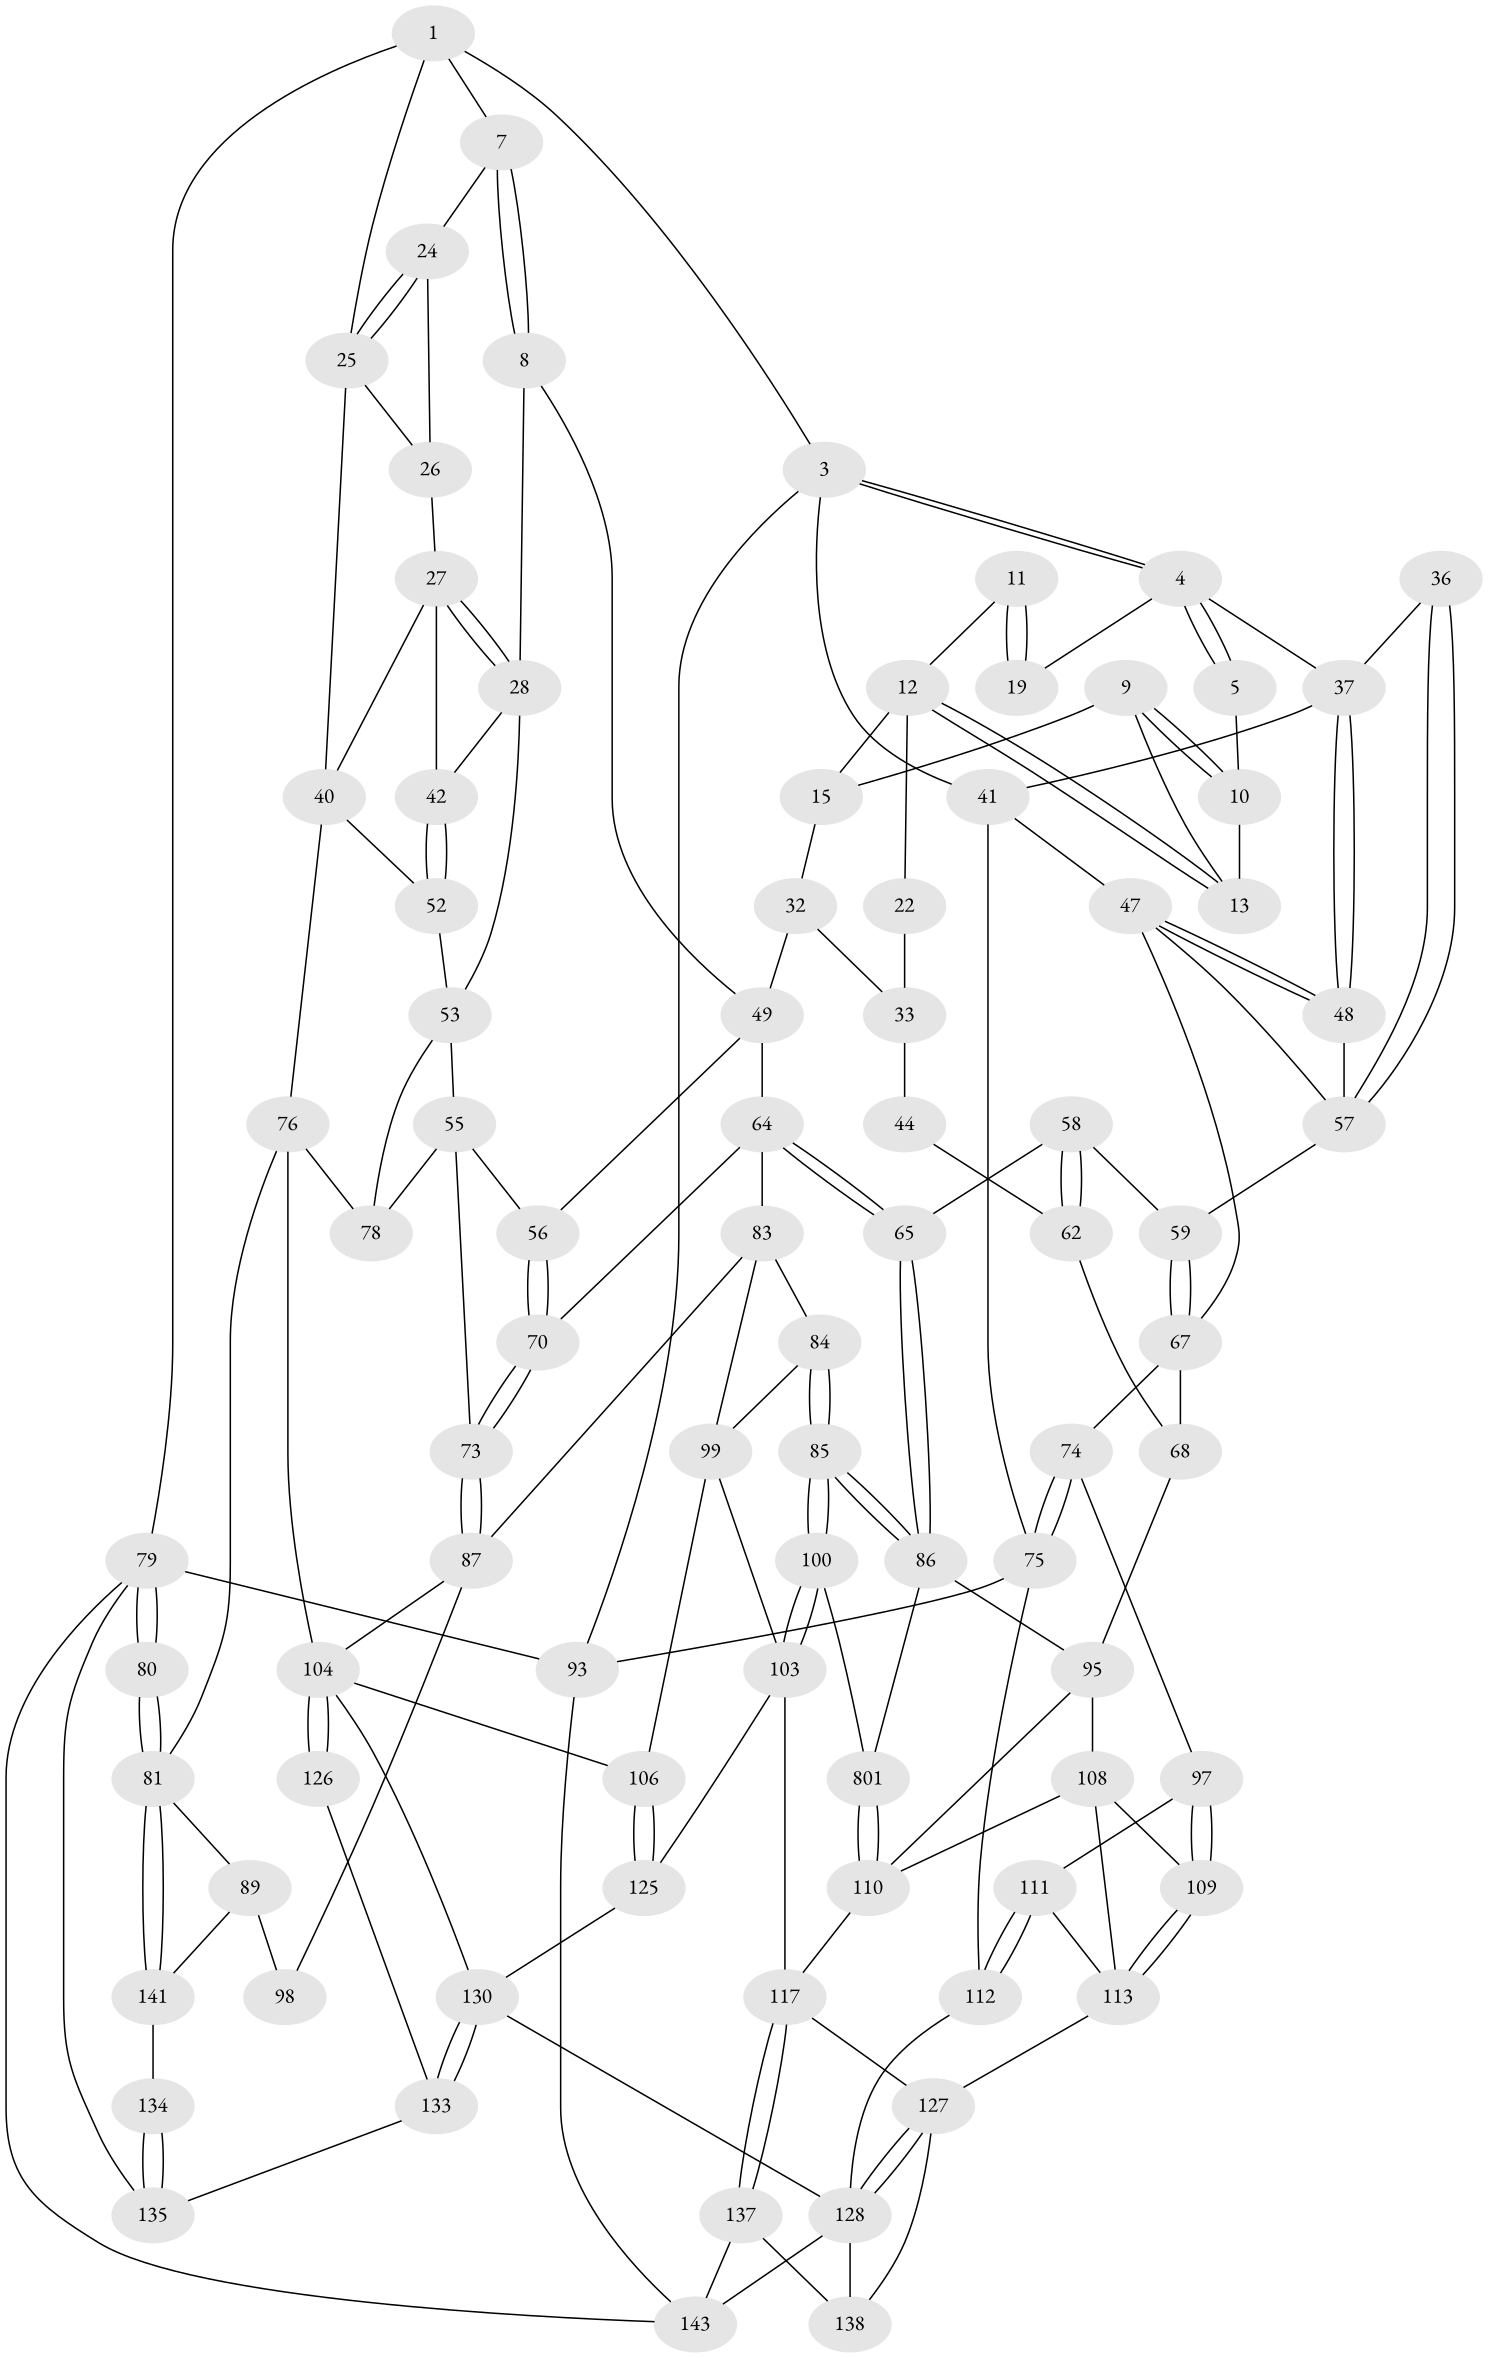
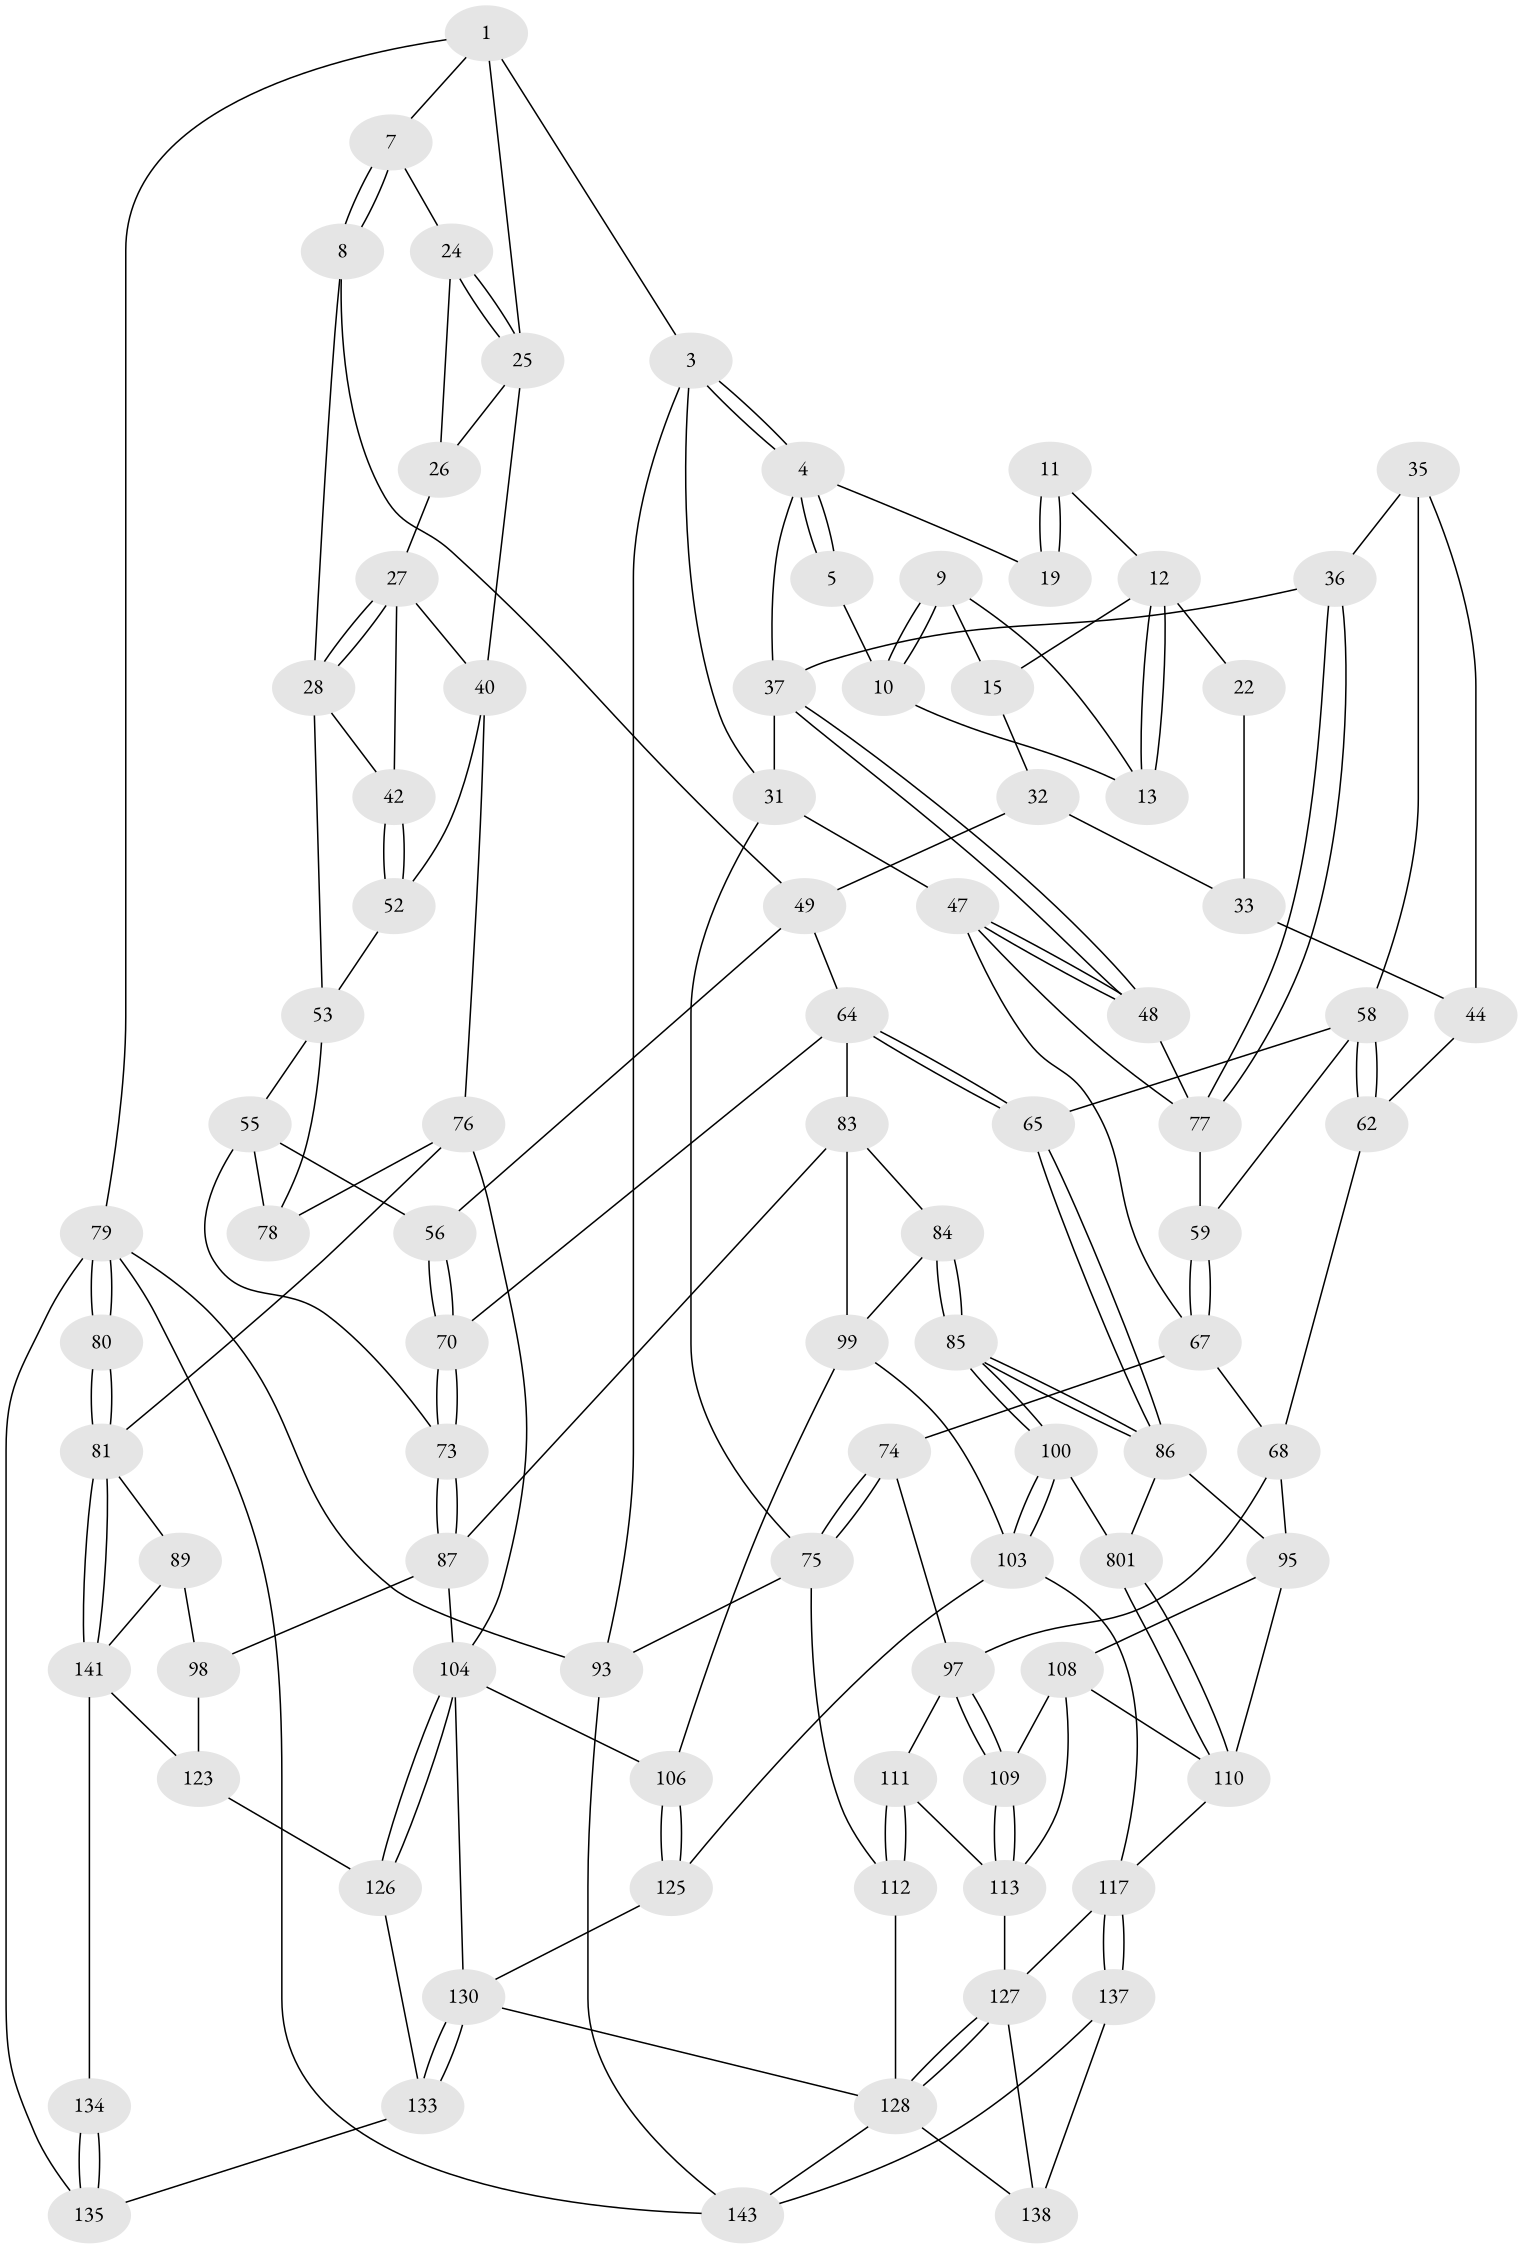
none -> (1418, 470)
(988, 797) -> (774, 797)
(1344, 1124) -> (1200, 1124)
none -> (1165, 1595)
none -> (199, 1779)
